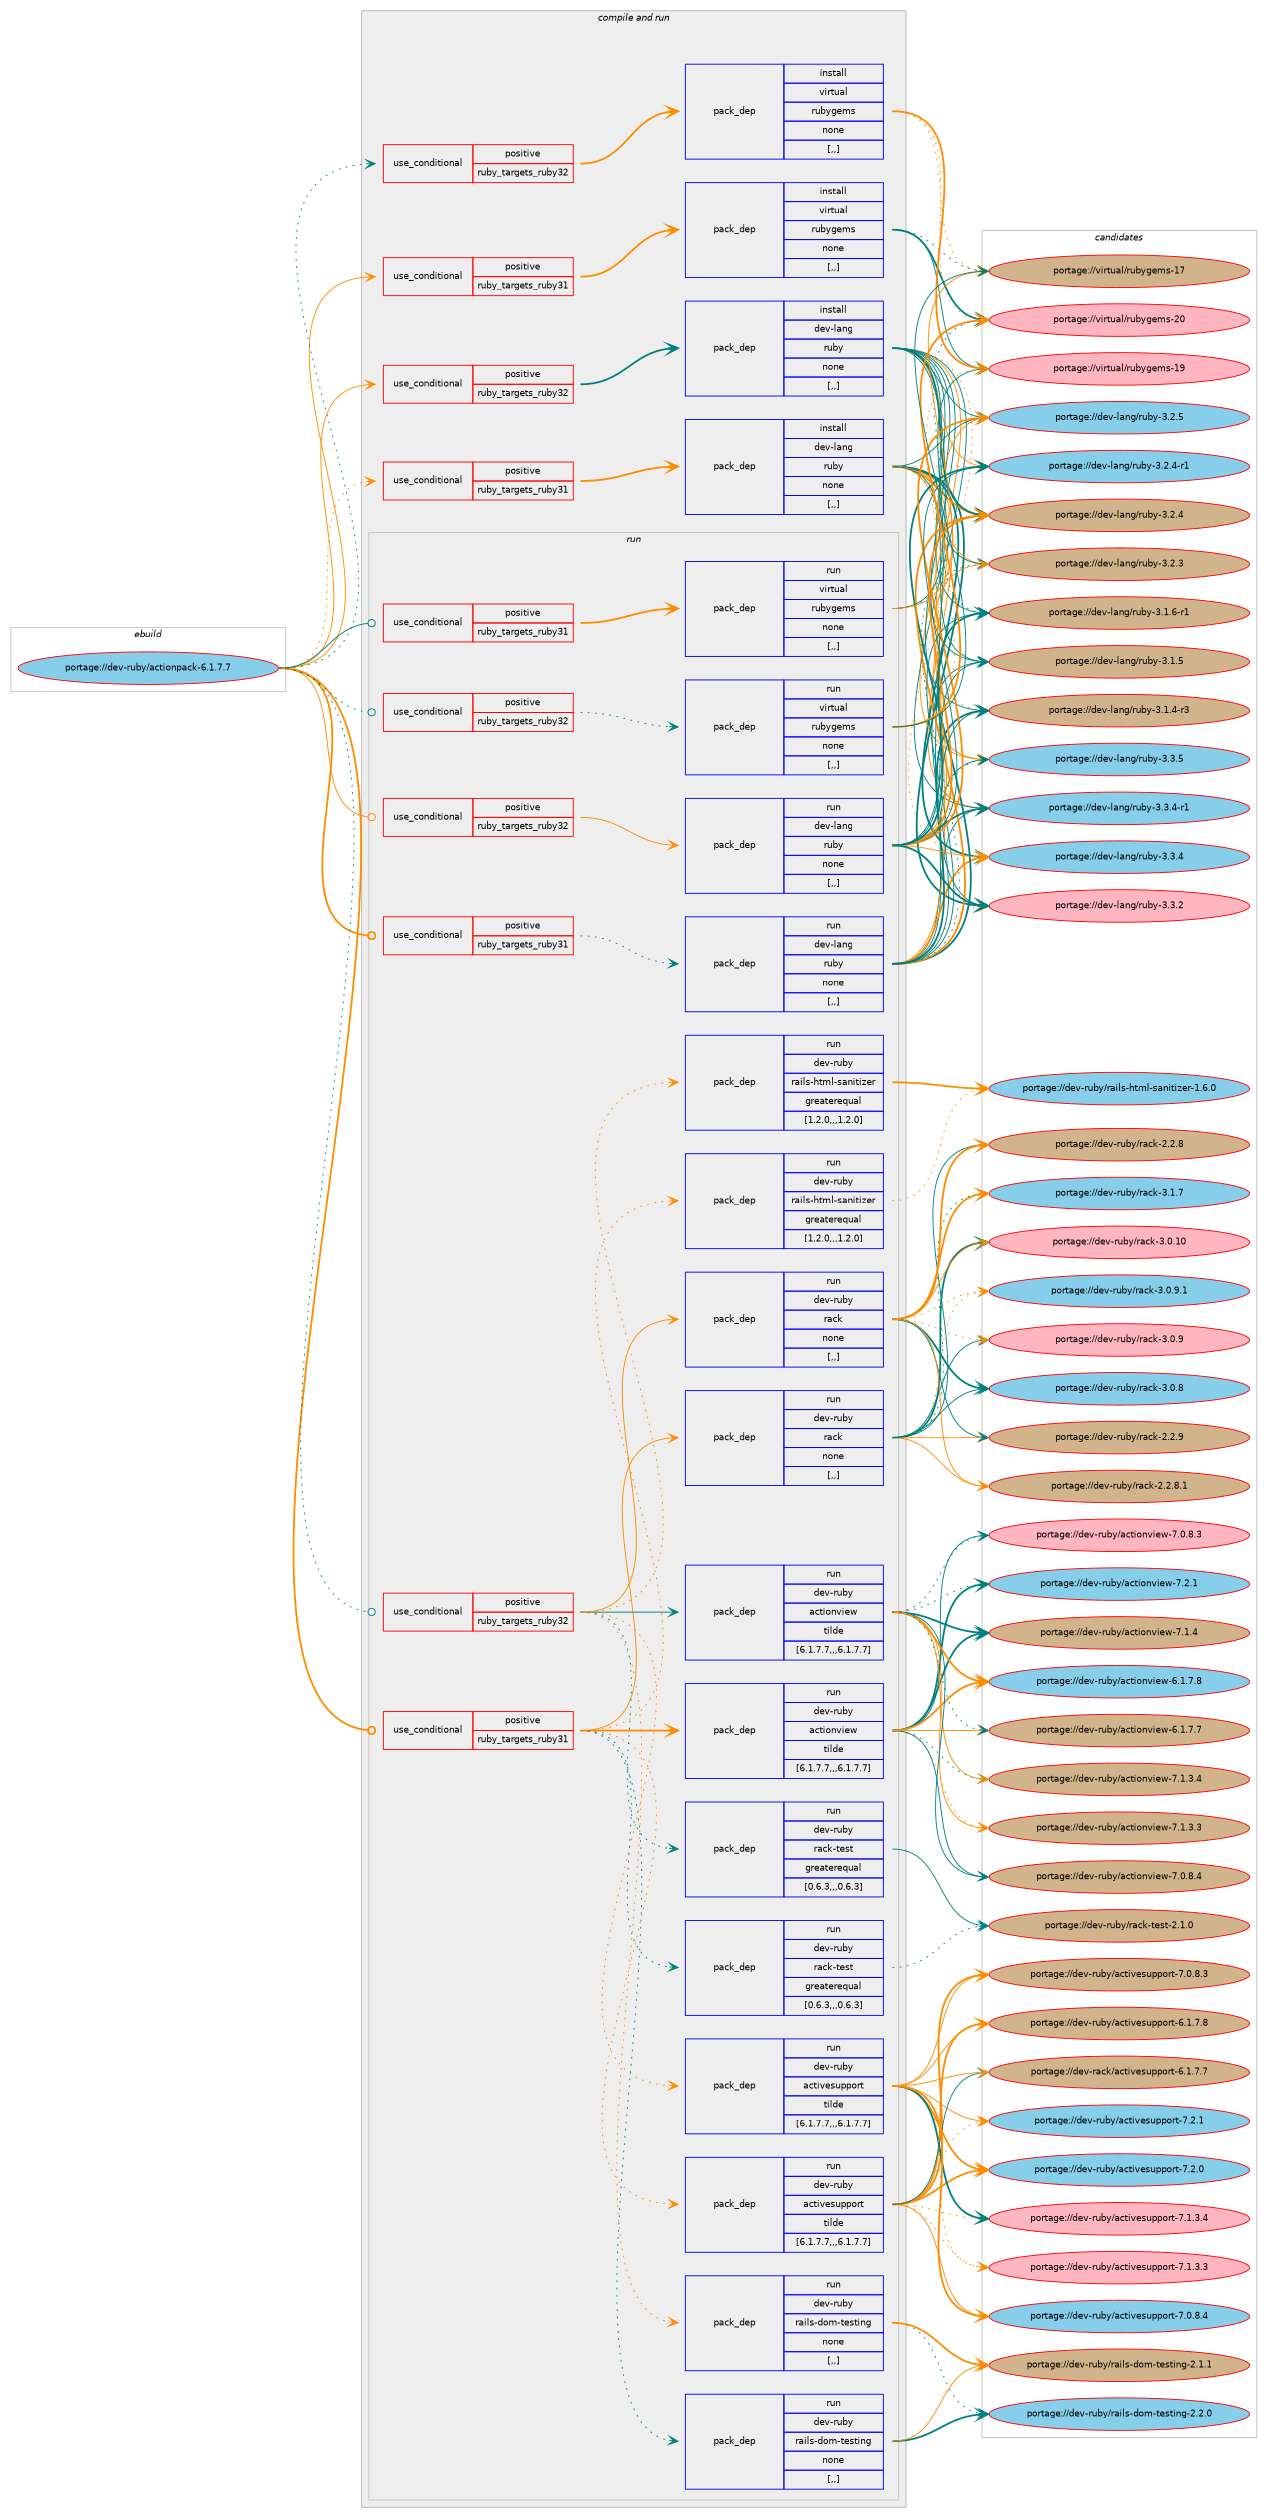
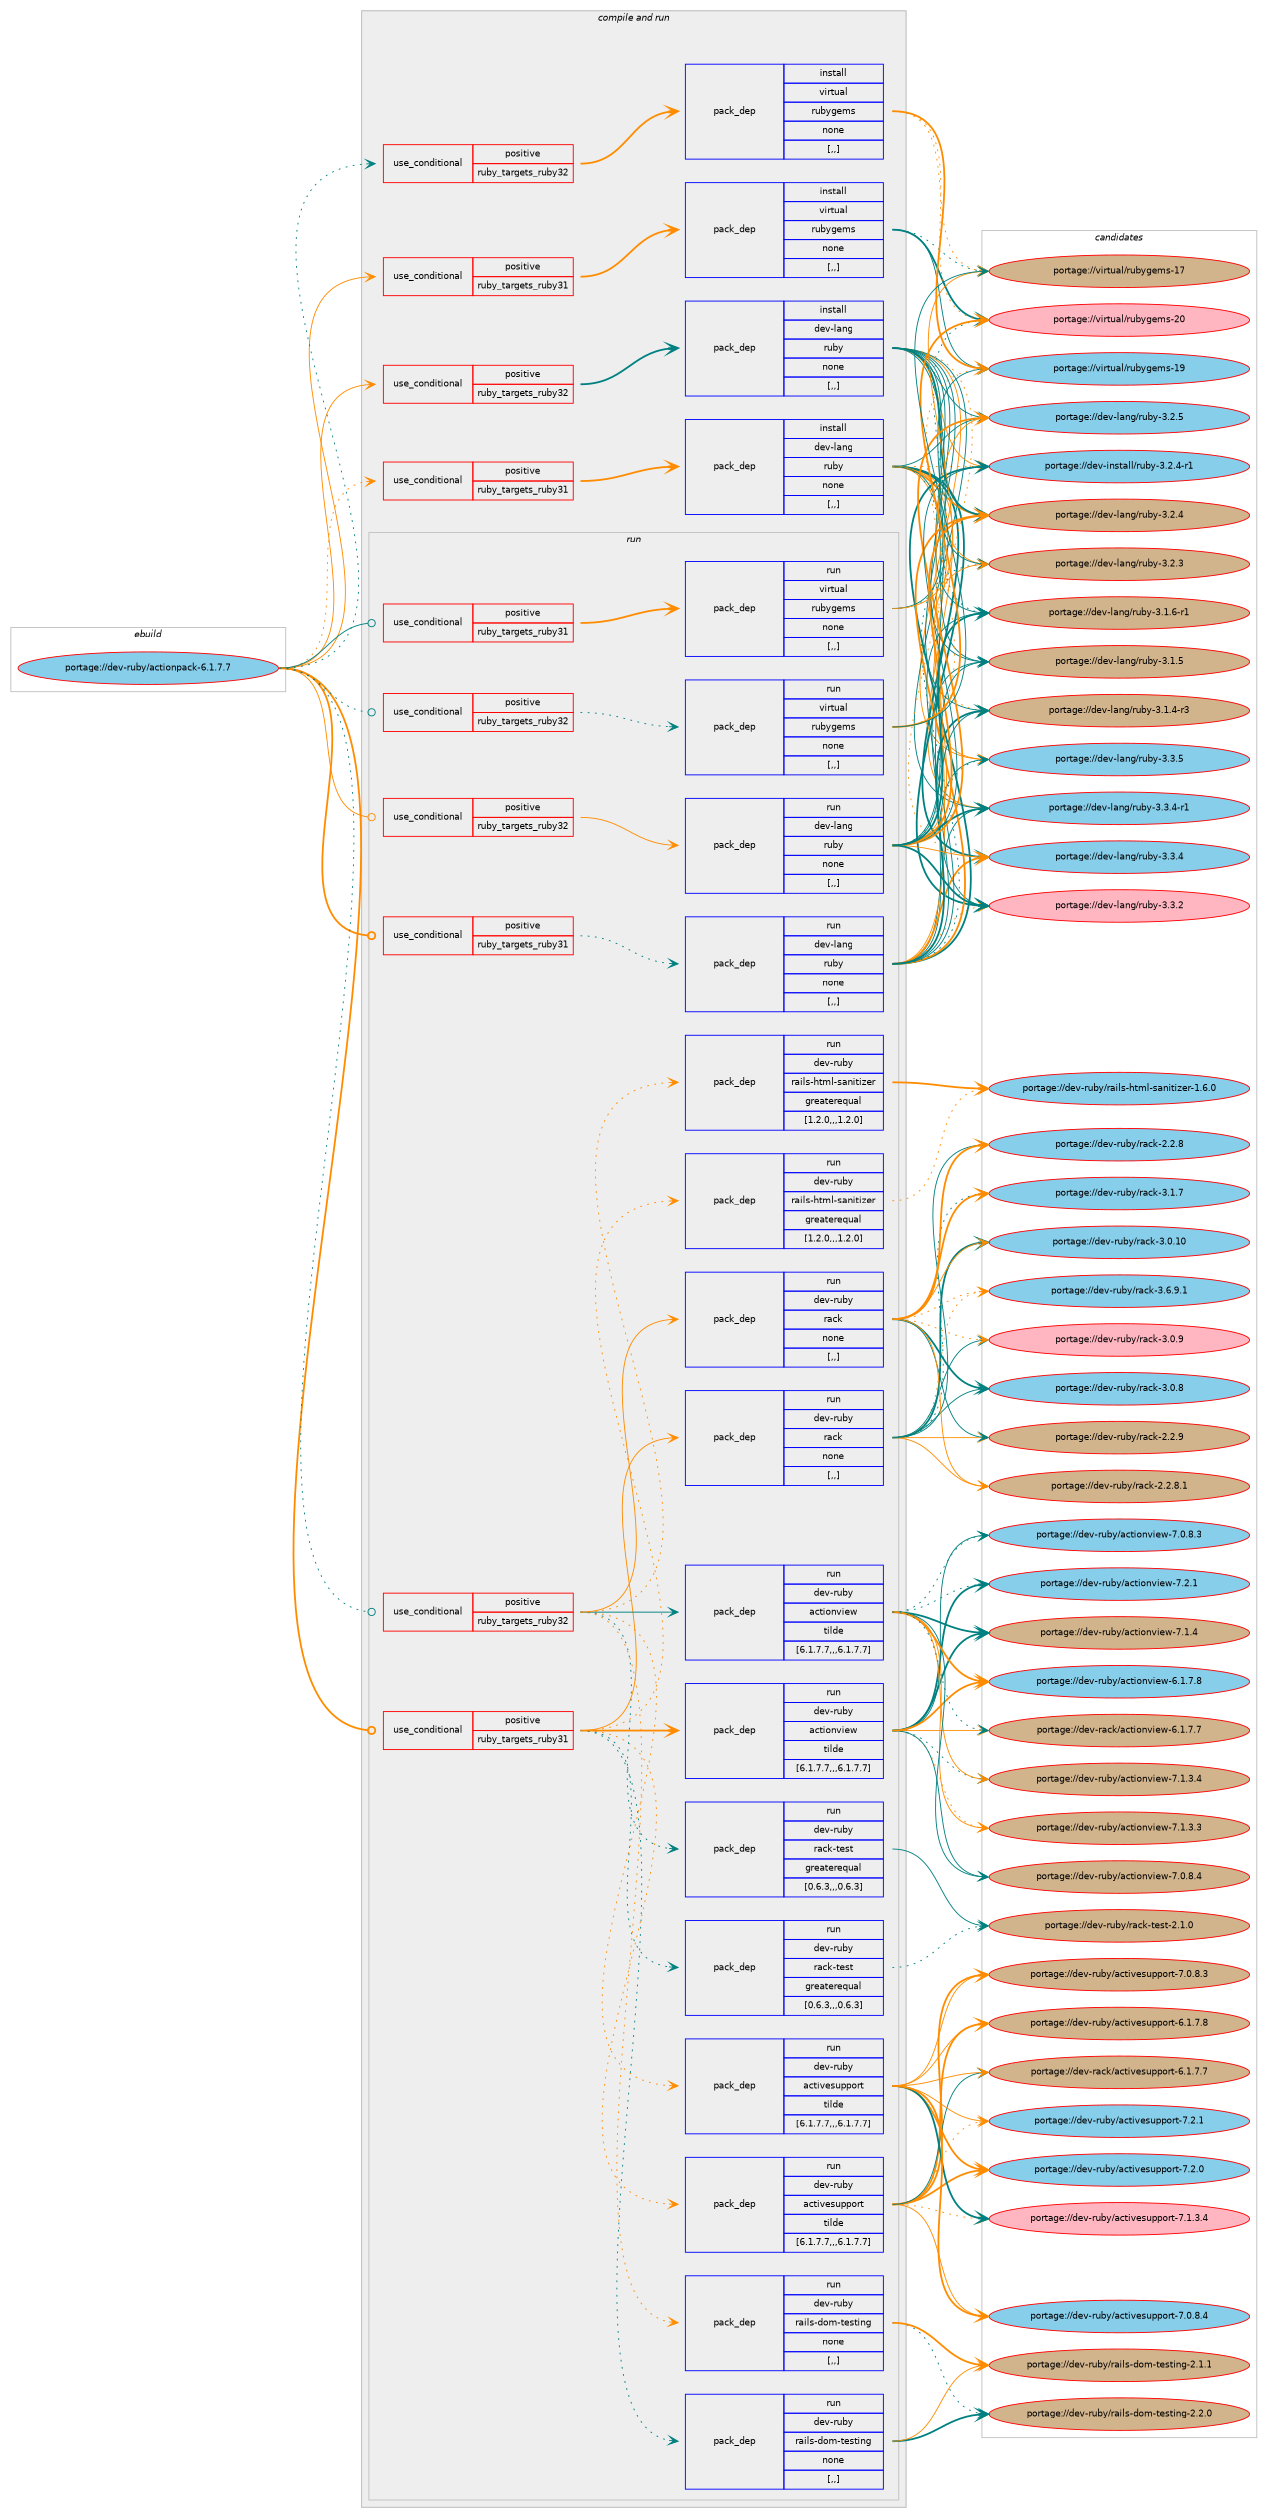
(1119, 369) -> (1119, 369)
(1119, 467) -> (1119, 467)
(1119, 1145) -> (1119, 1145)
(1119, 1242) -> (1119, 1242)
(1119, 1291) -> (1119, 1291)
(1119, 1535) -> (1119, 1535)
(1119, 1731) -> (1119, 1731)
(1119, 2268) -> none
(1119, 2414) -> (1119, 2414)
